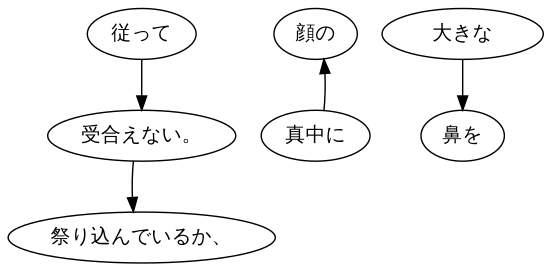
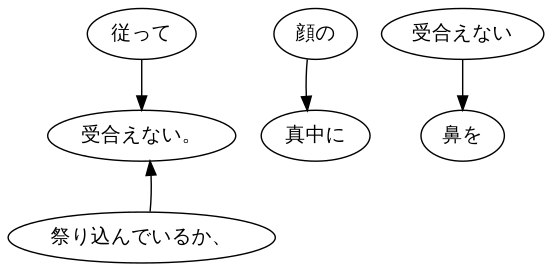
(463, 34) -> (463, 34)
(325, 92) -> (306, 78)
(132, 179) -> (151, 194)
